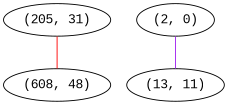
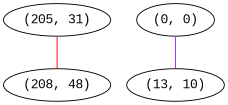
(176, 20) -> (176, 20)
(57, 85) -> (57, 85)
(176, 85) -> (176, 85)
